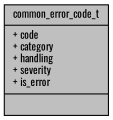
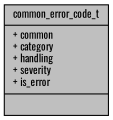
(26, 35) -> (33, 35)
